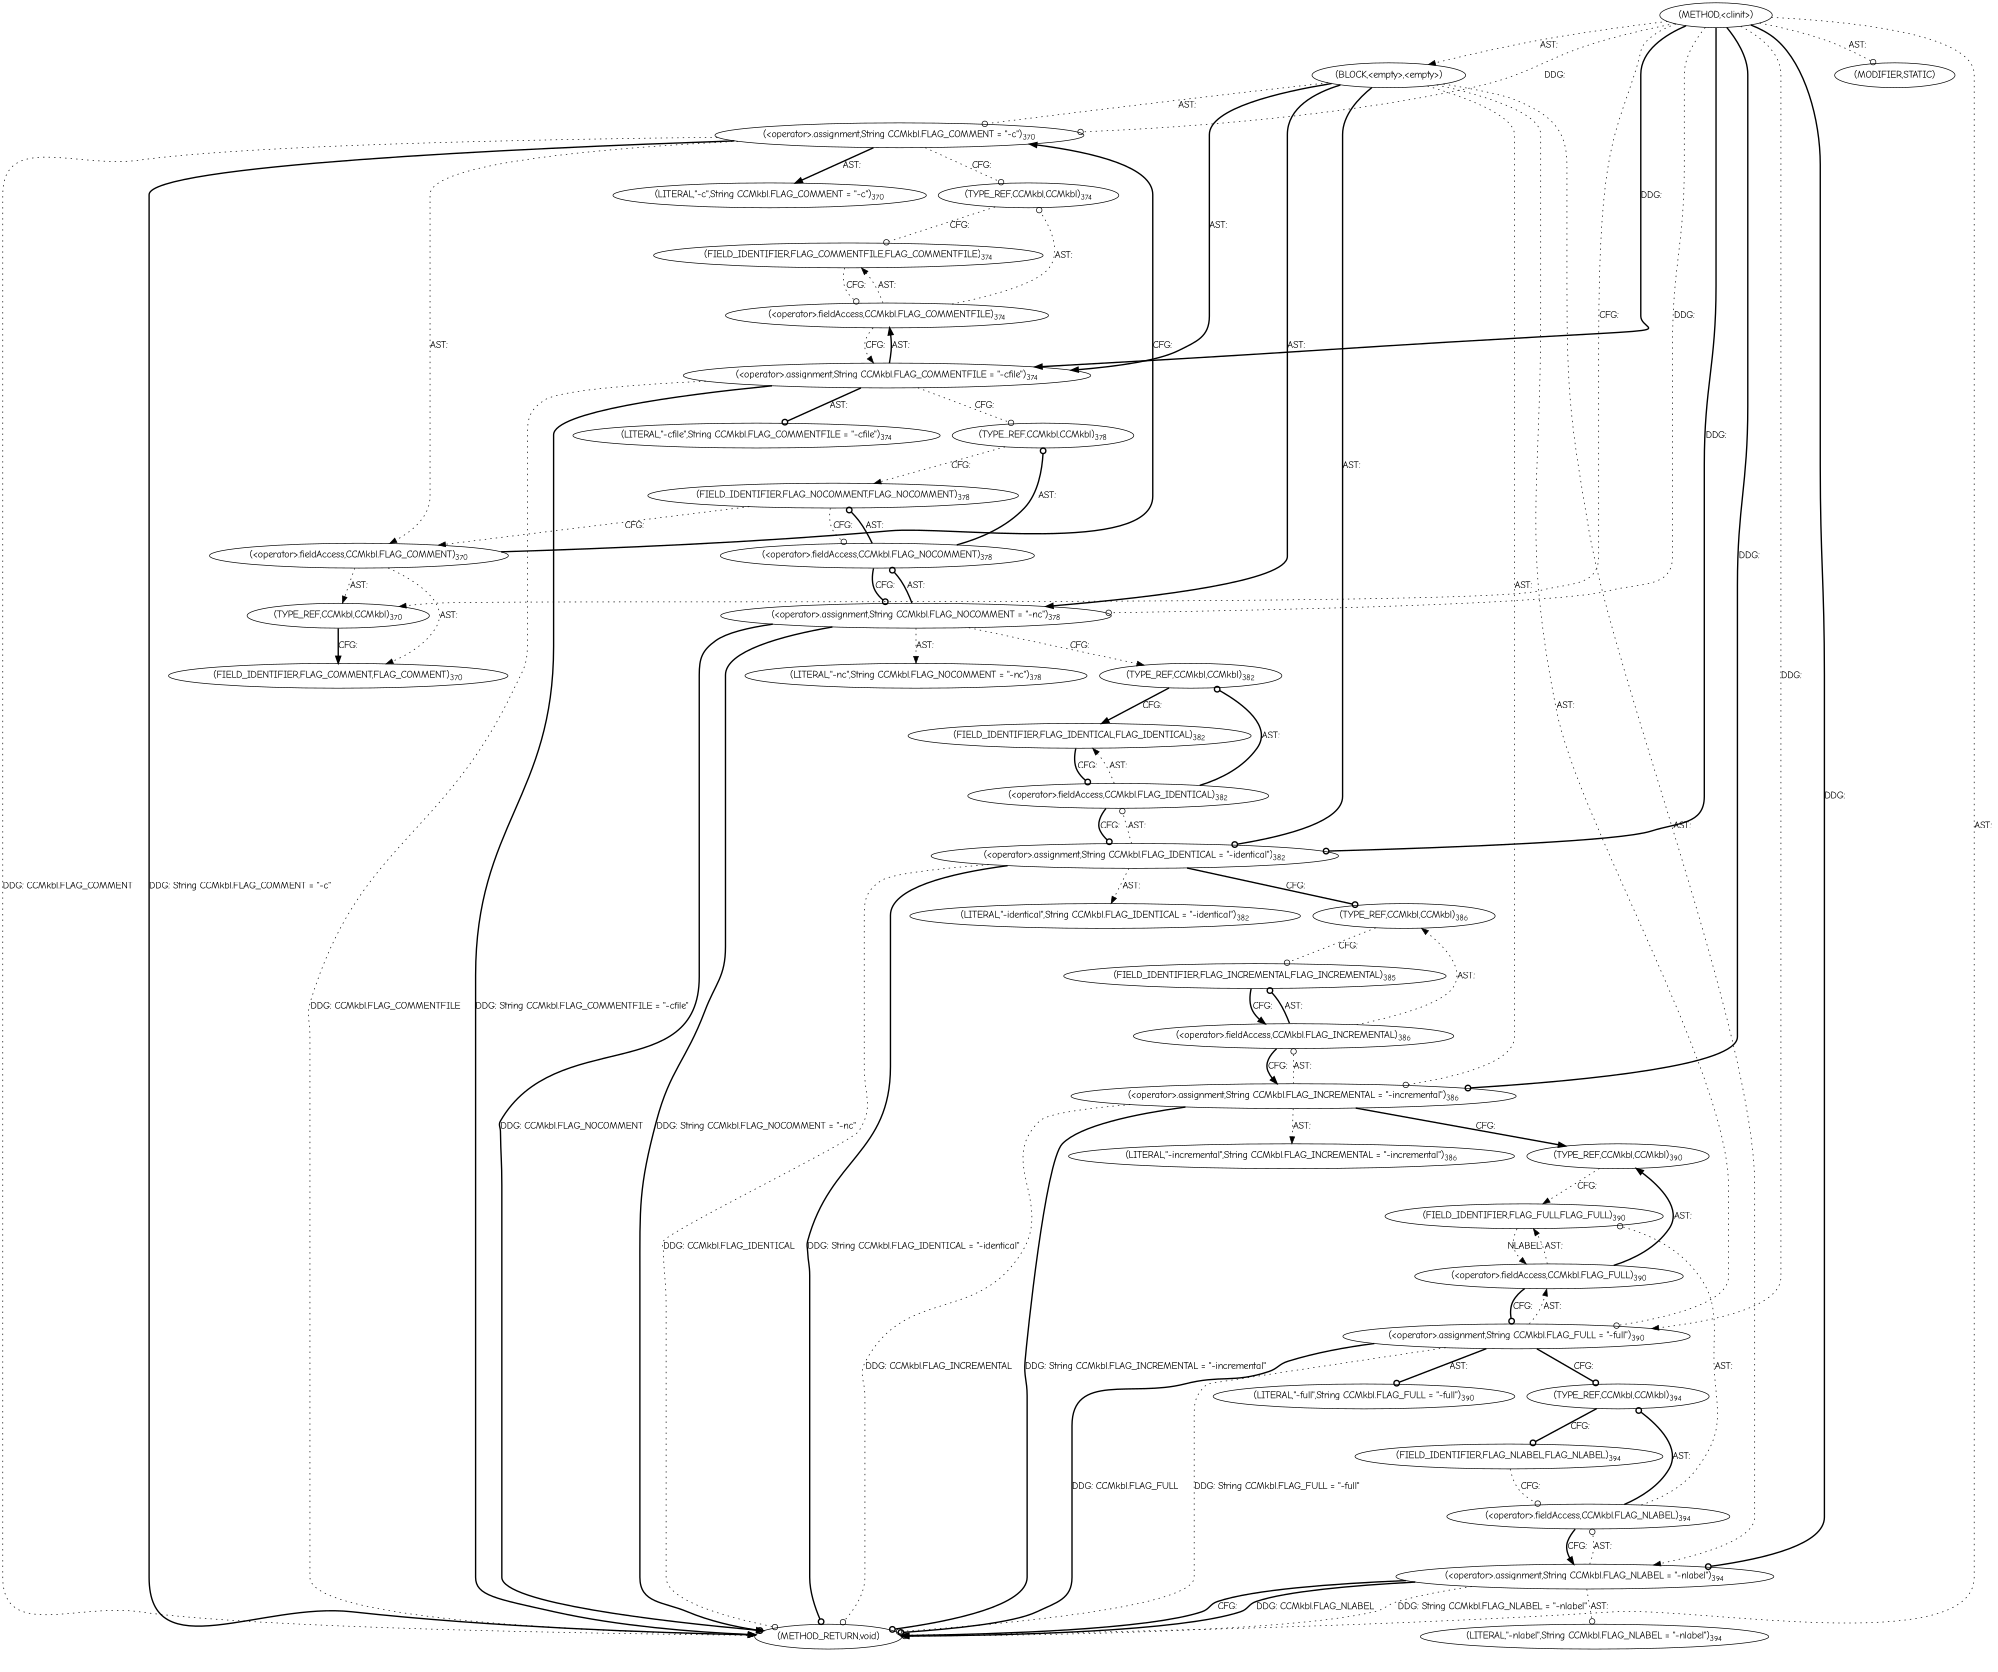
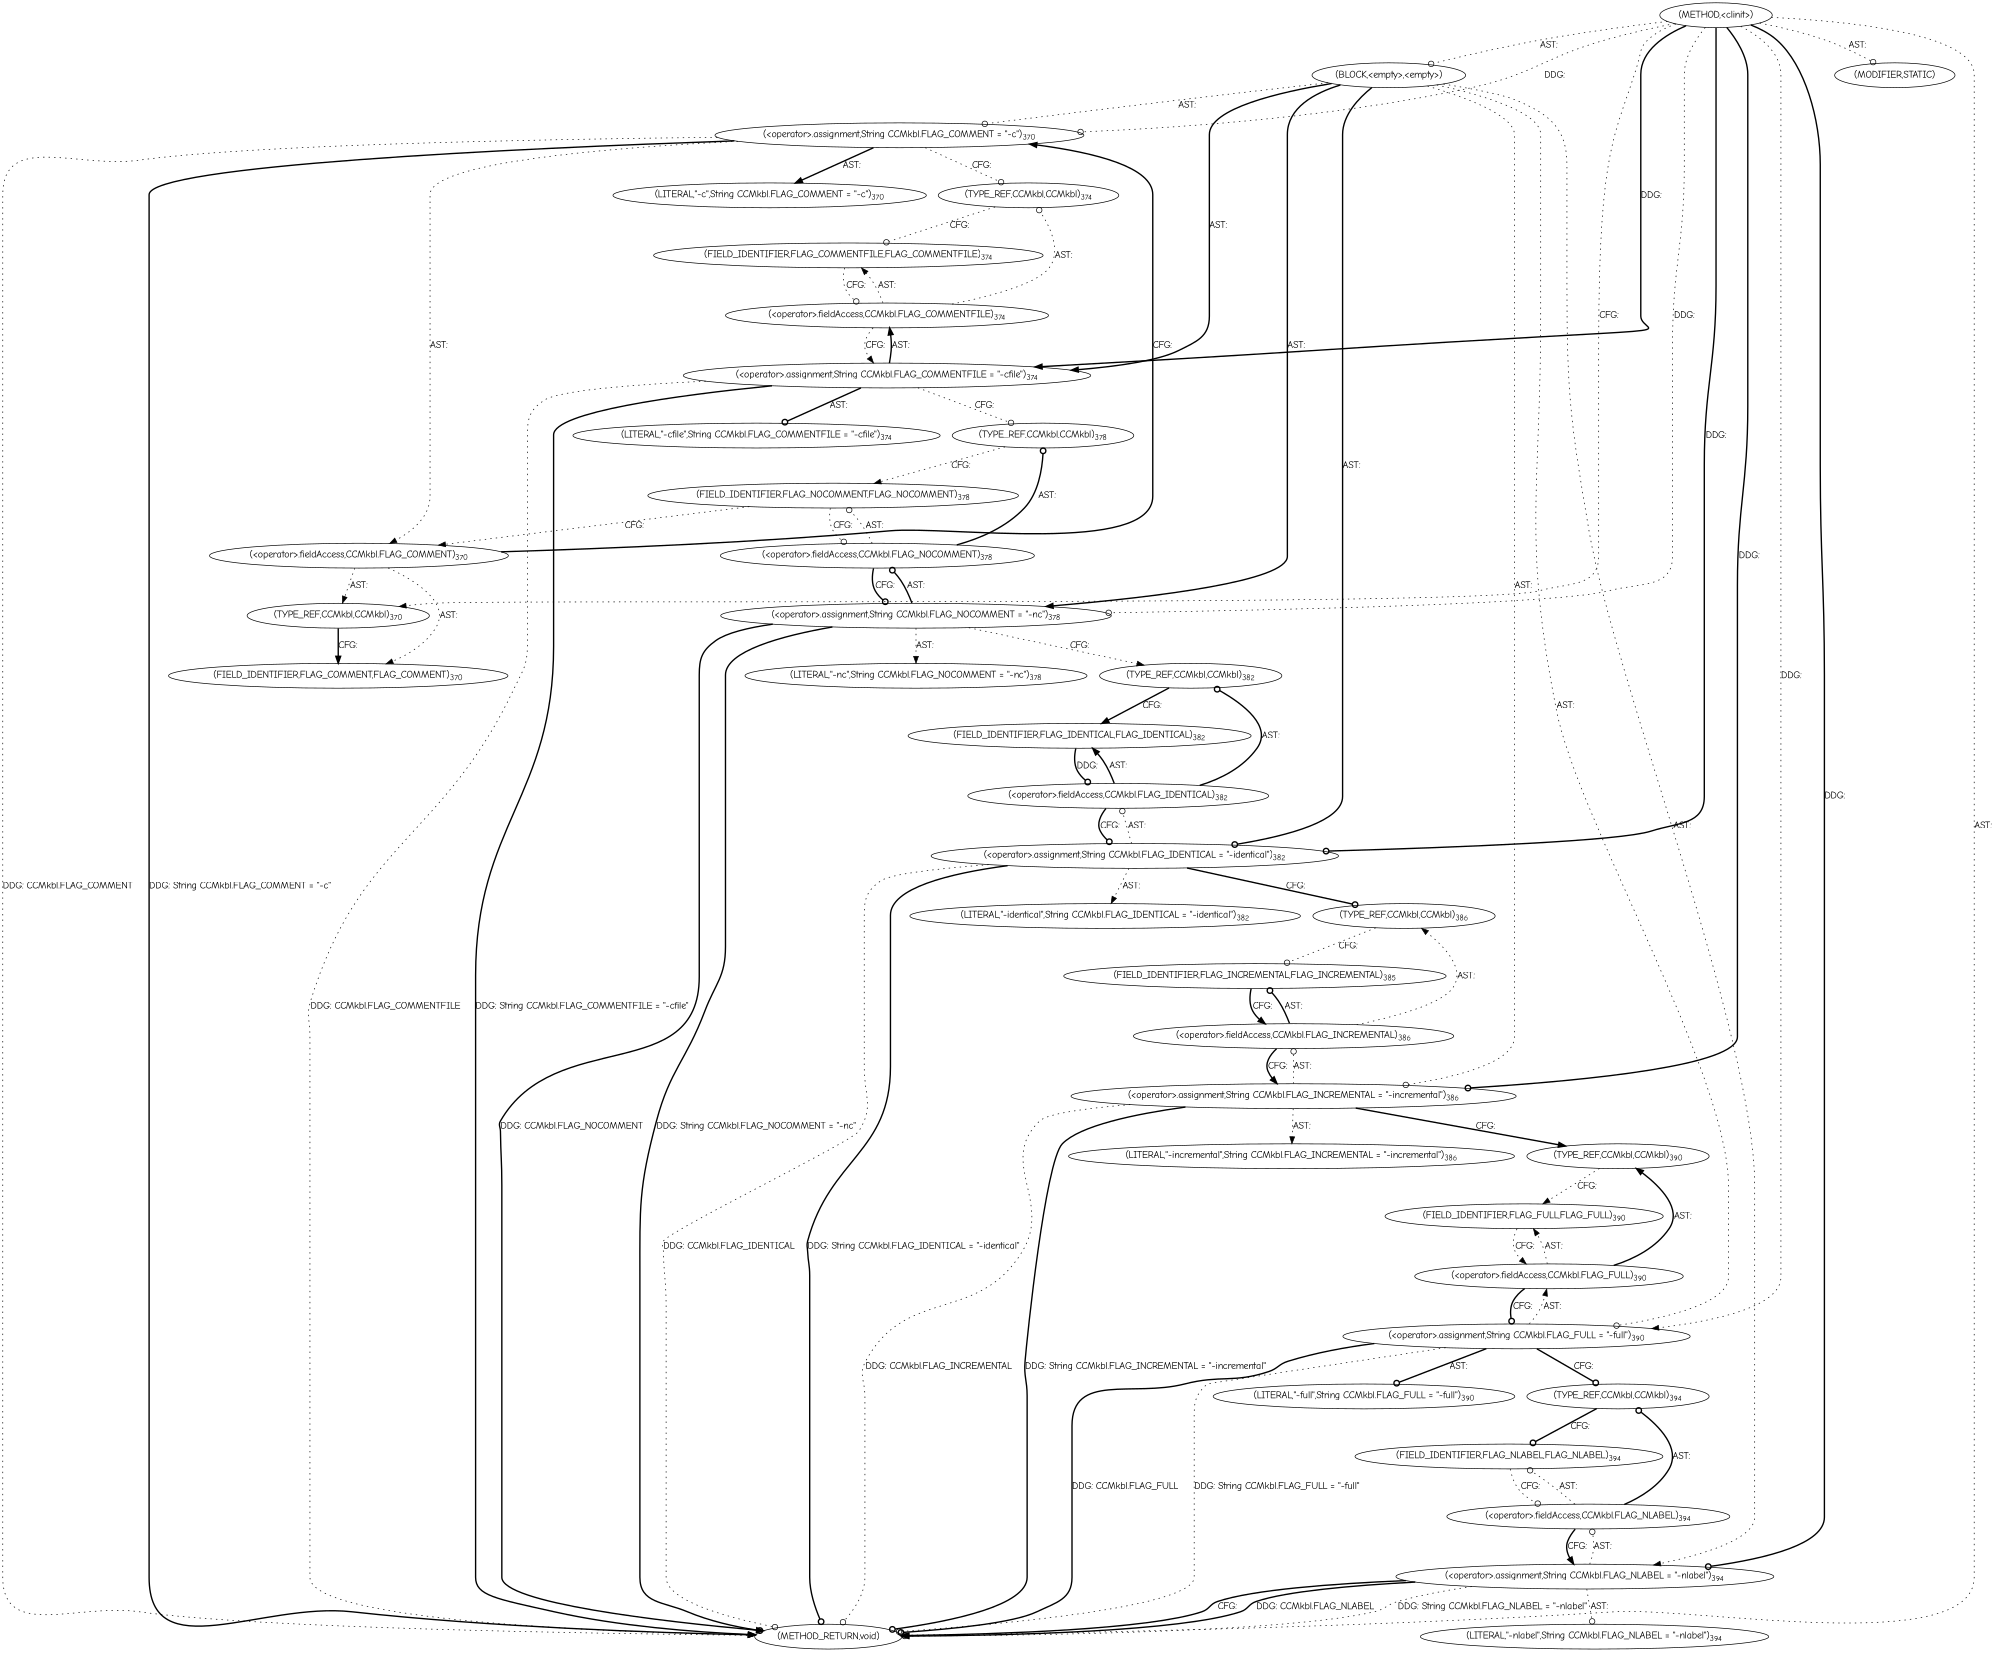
(1550, 38) -> (1550, 38)
(863, 527) -> (863, 527)
(1089, 766) -> (1089, 766)
(1107, 768) -> (1107, 768)
(1527, 1246) -> (1527, 1246)
(1714, 1361) -> (1554, 1487)
